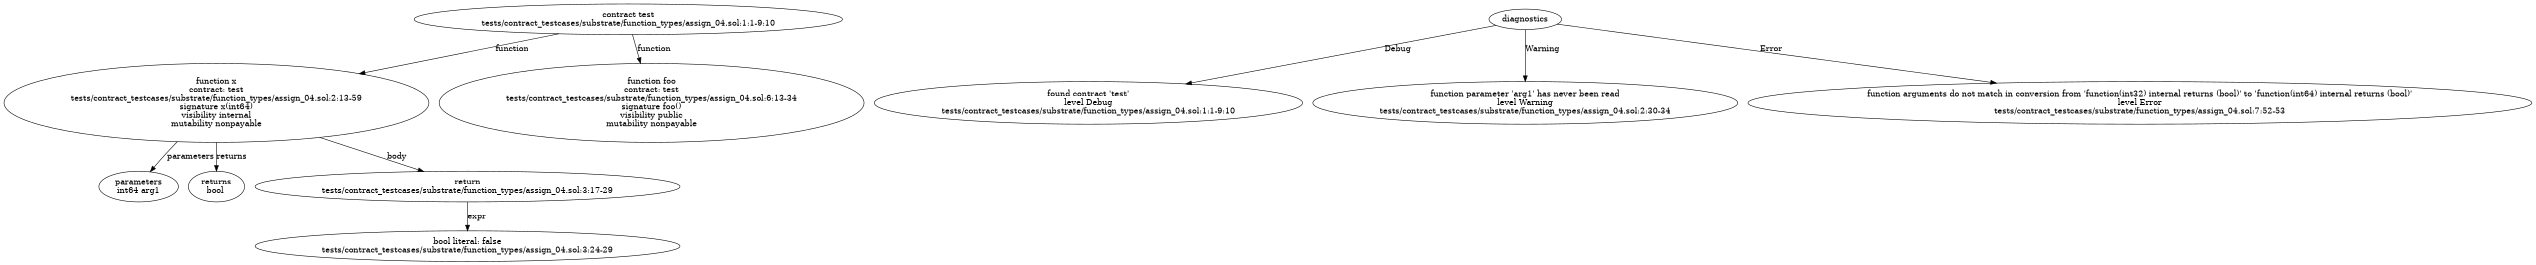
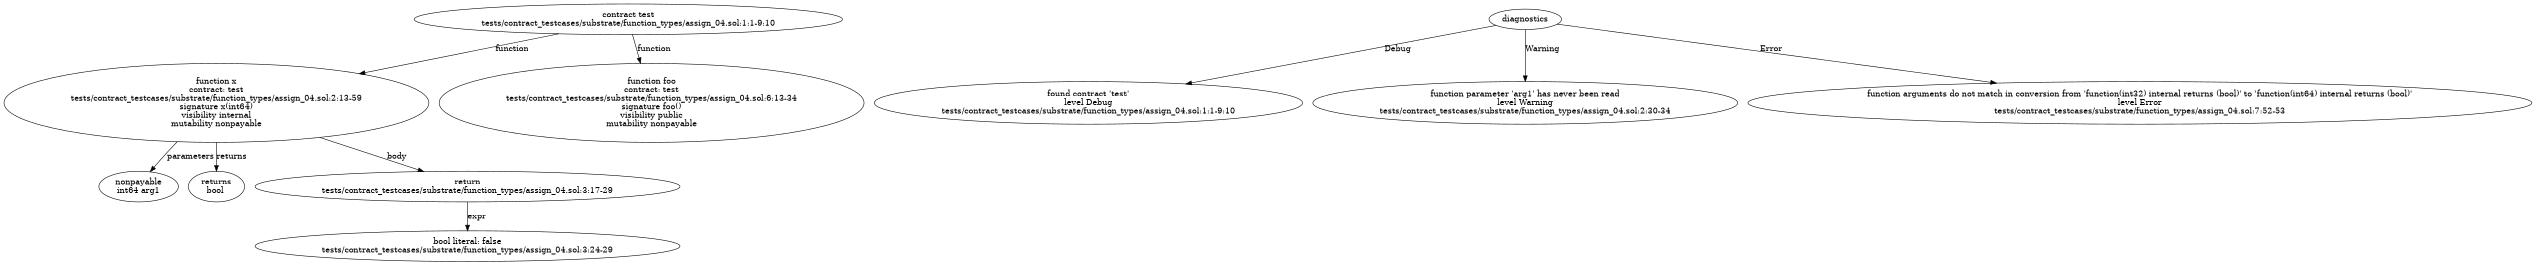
(139, 187) -> (139, 187)
